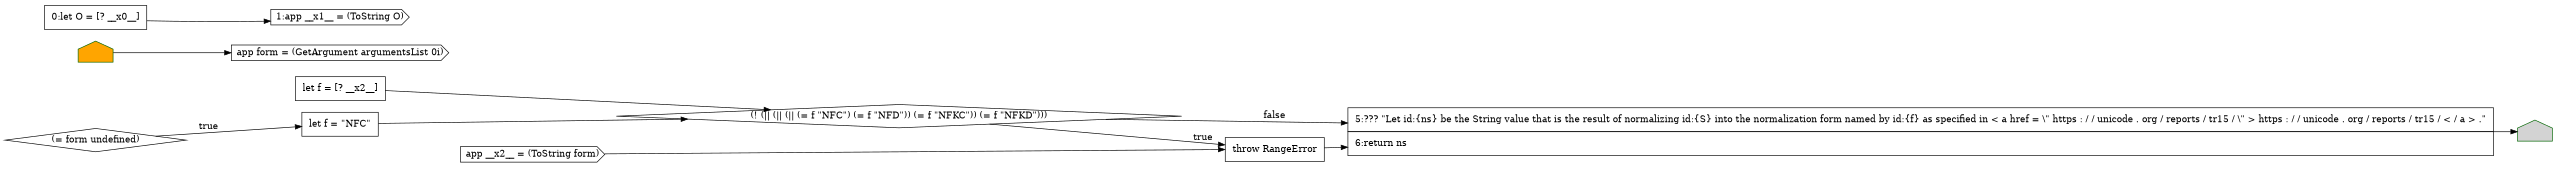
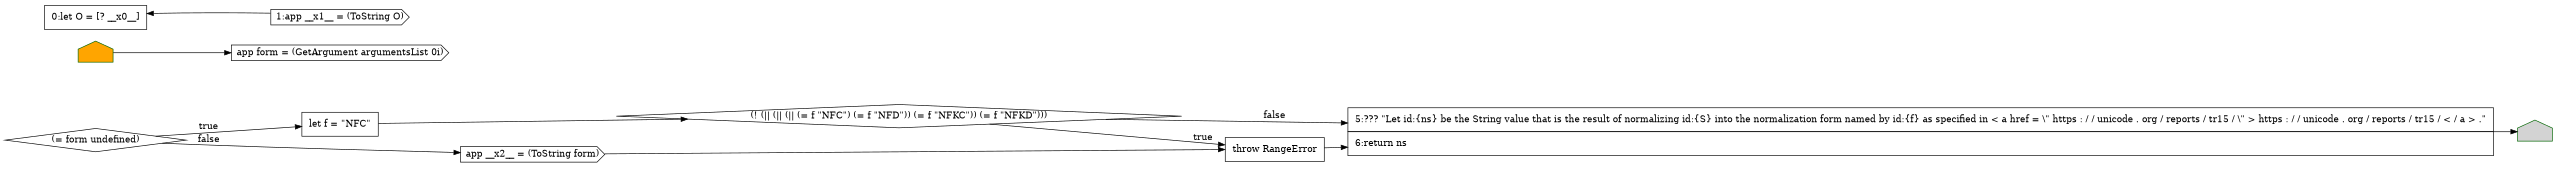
(205, 21) -> (212, 13)
(340, 88) -> none
none -> (308, 148)
